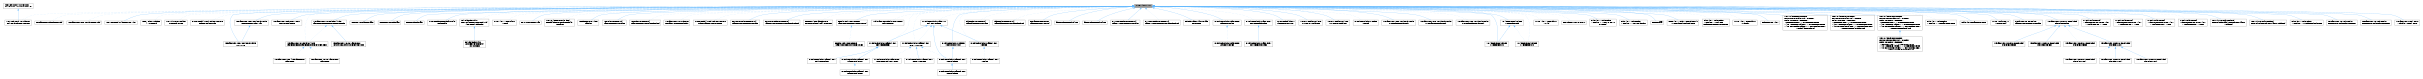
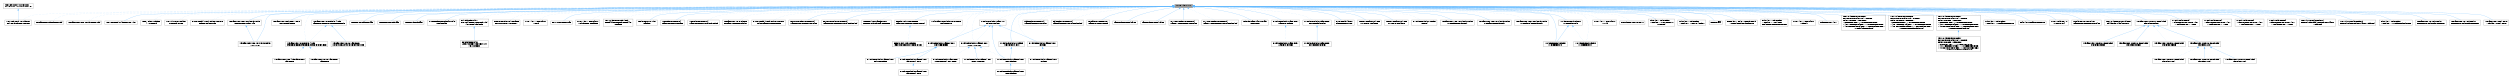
none -> (506, 23)
none -> (588, 23)
none -> (2118, 23)
(474, 44) -> (474, 44)
